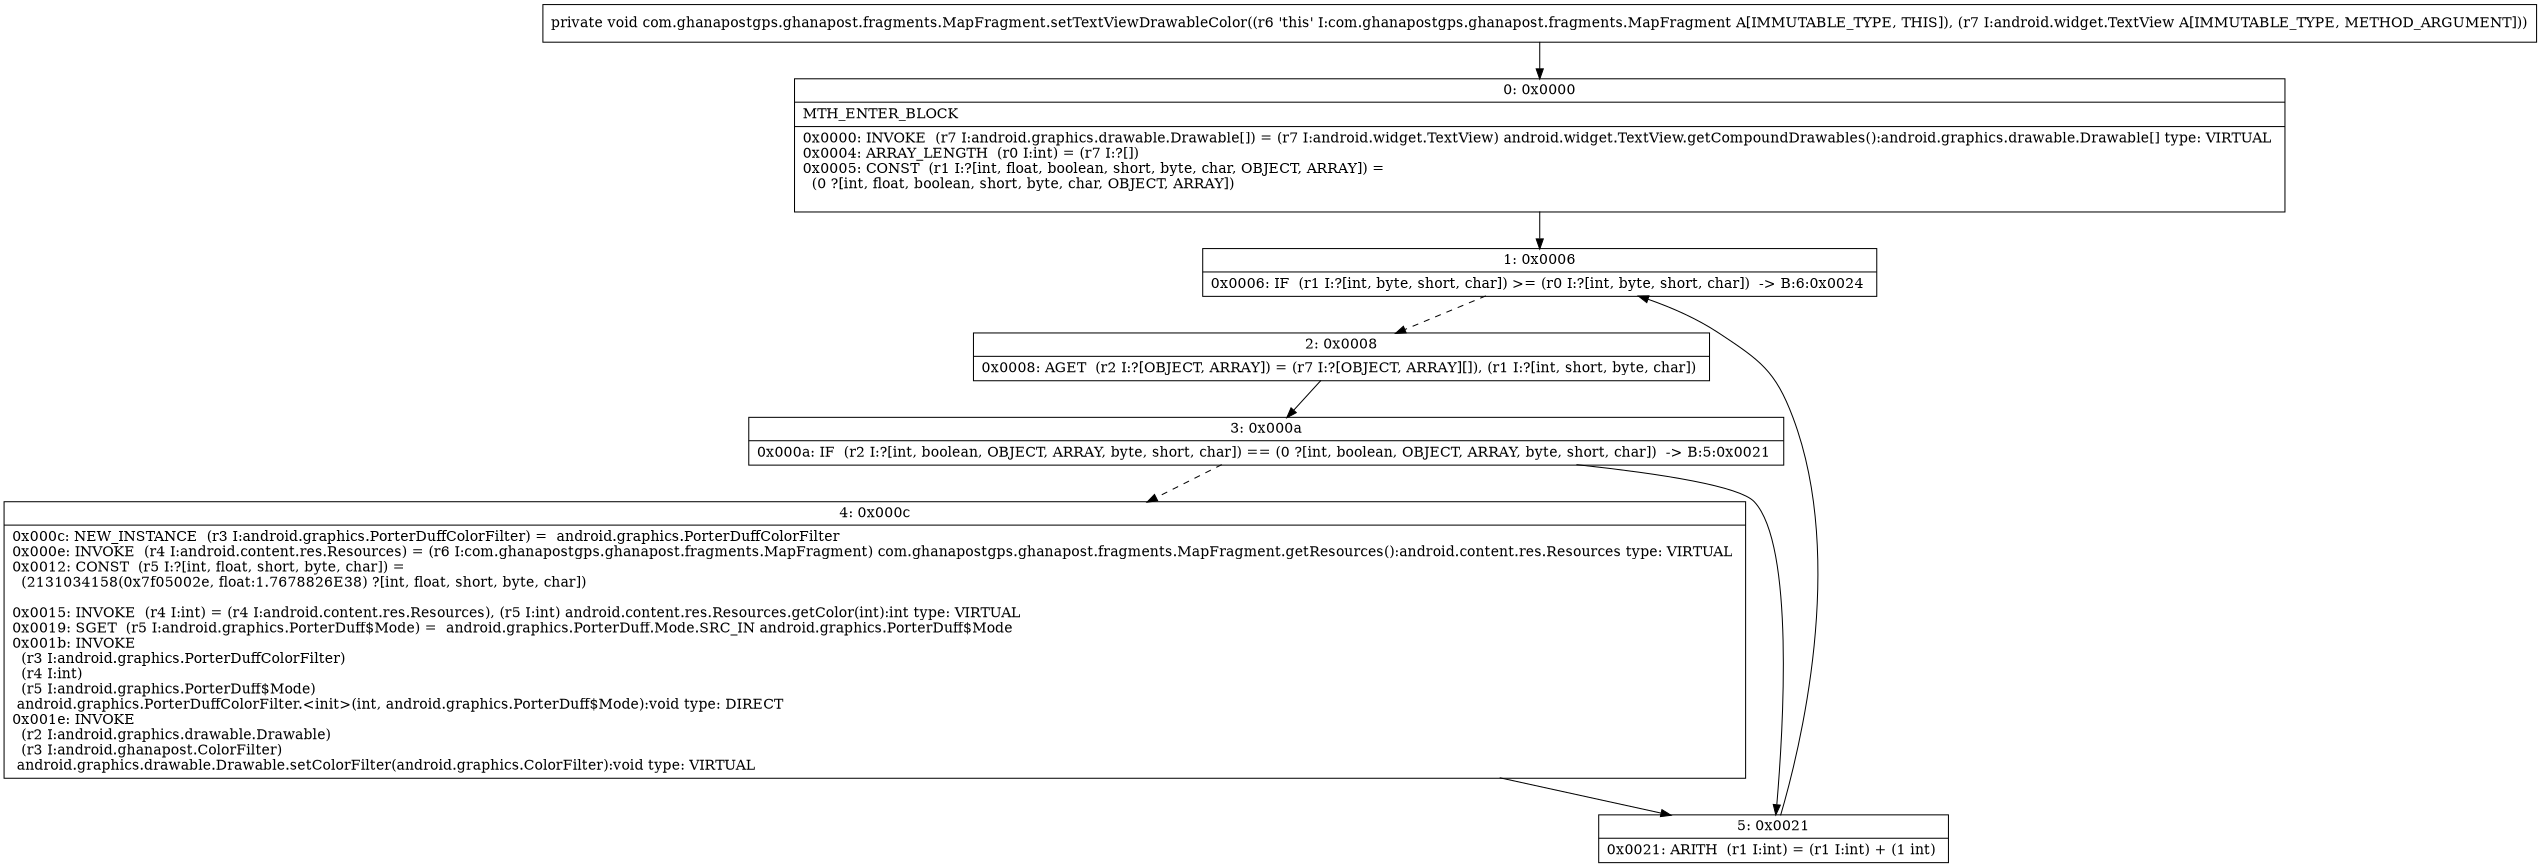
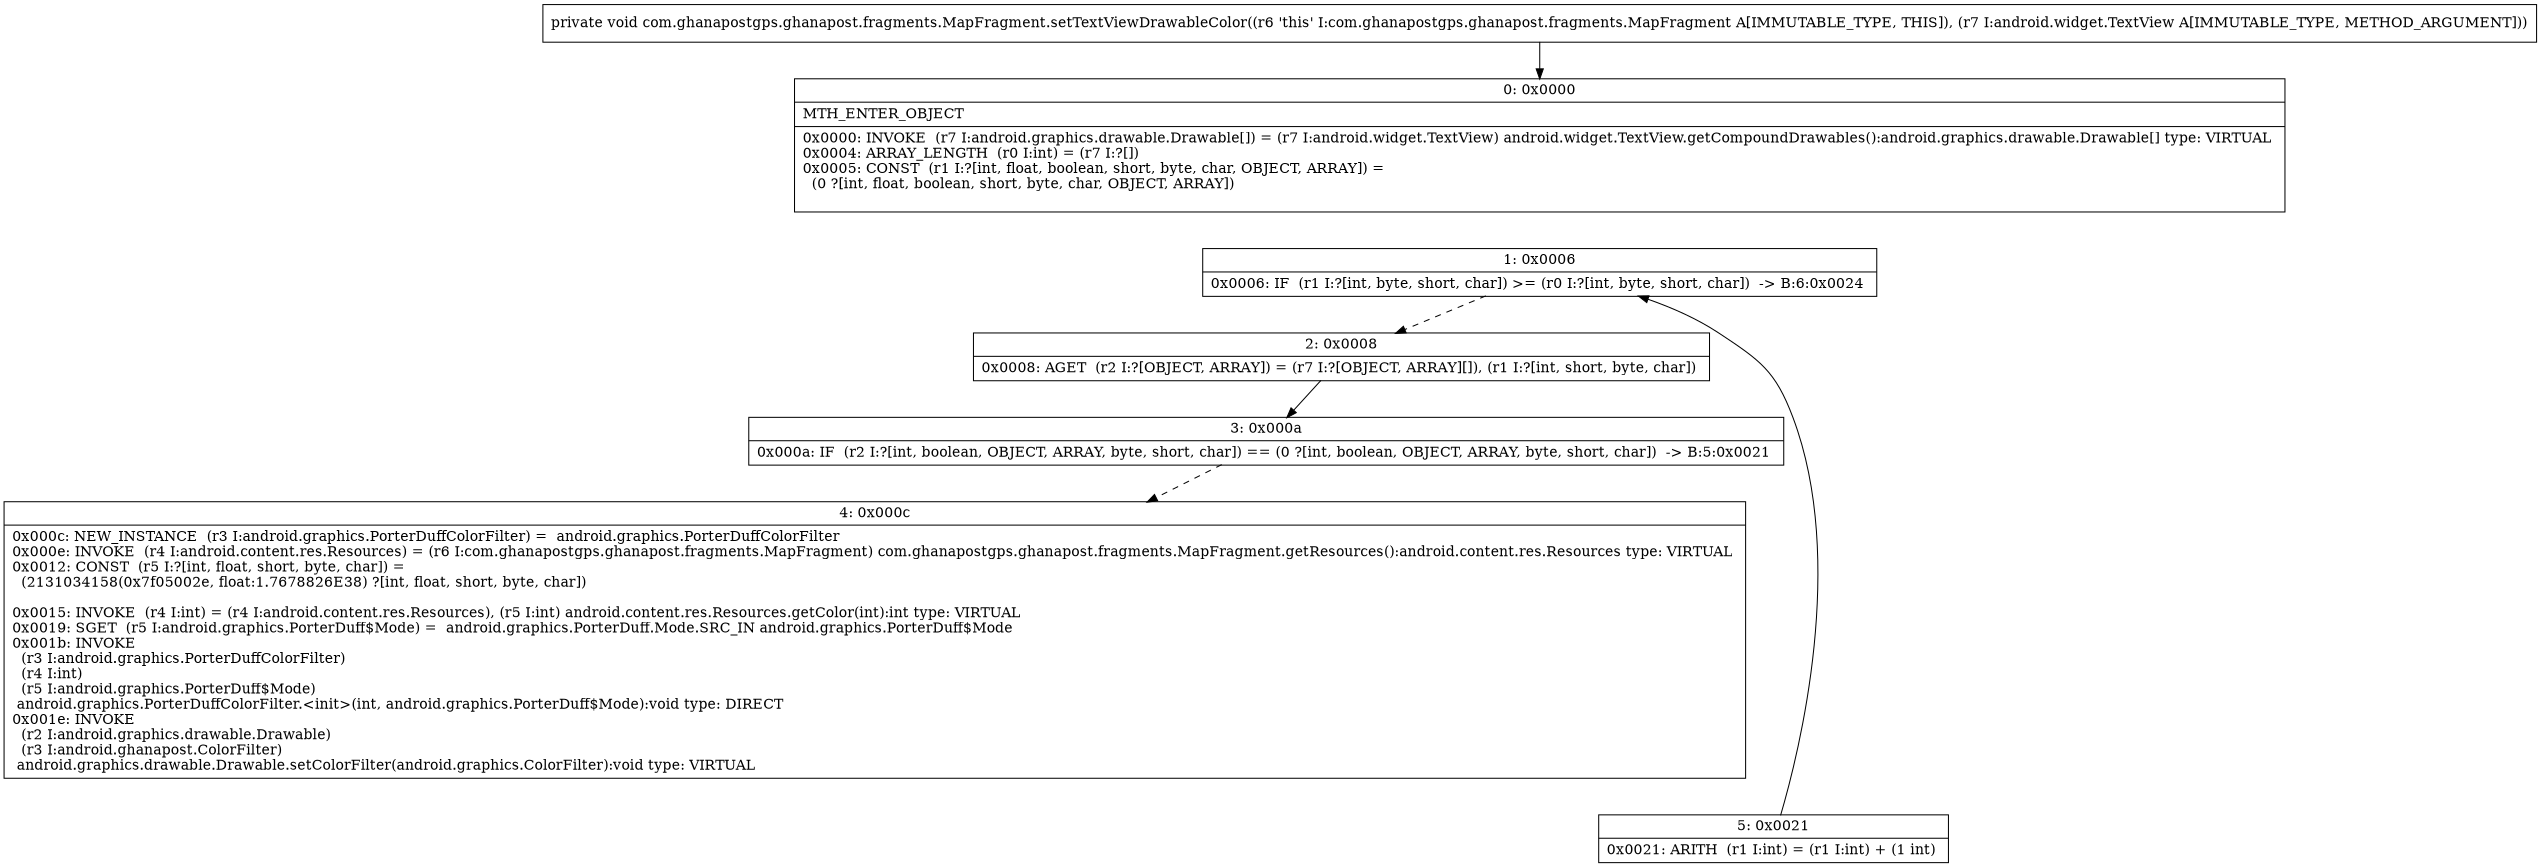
(881, 114) -> (883, 114)
(1540, 225) -> none
(1776, 560) -> none
(1580, 795) -> none
